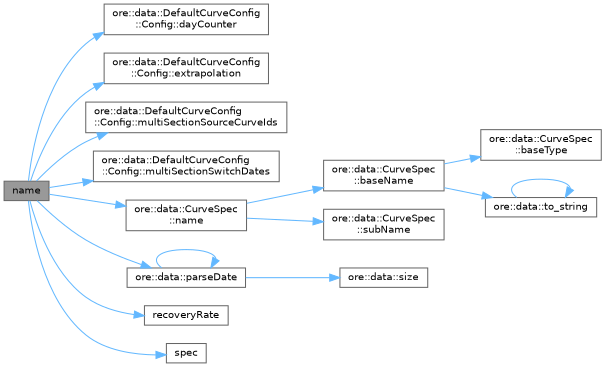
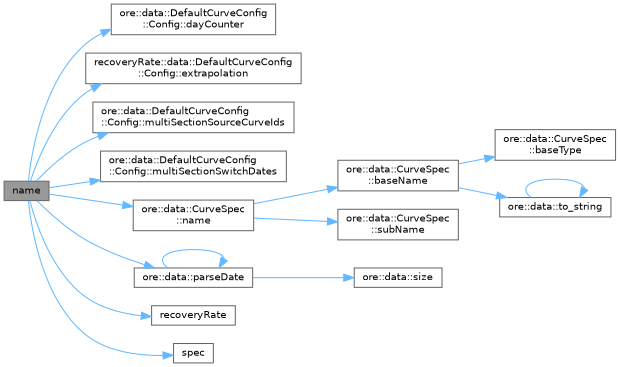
(186, 68) -> (193, 68)
